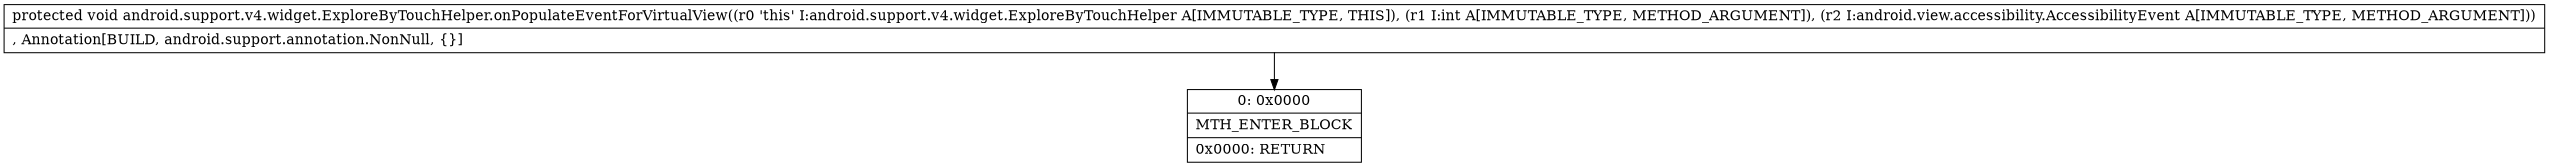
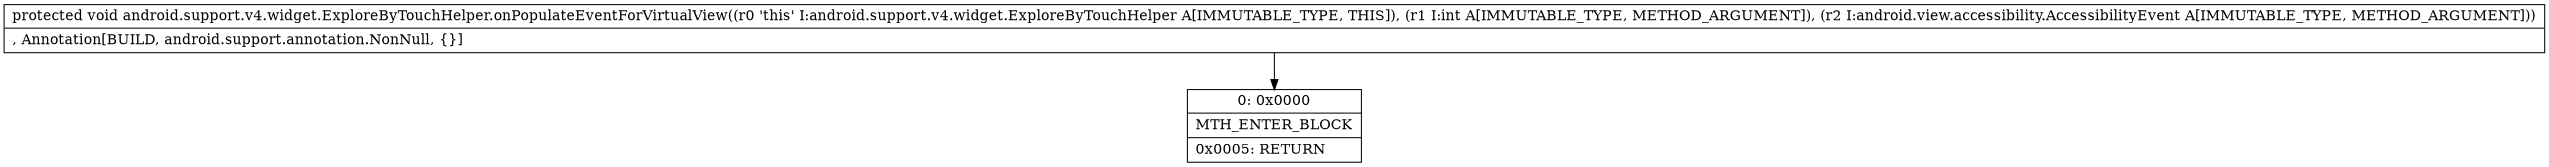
(1268, 149) -> (1268, 149)
